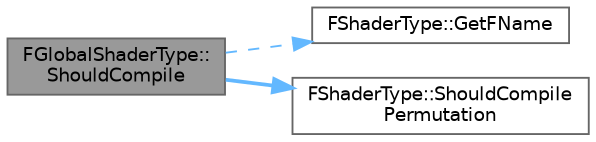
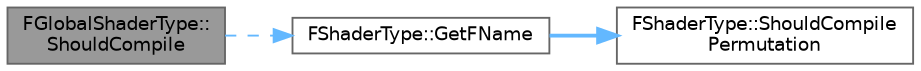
(249, 83) -> (574, 36)
